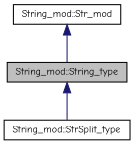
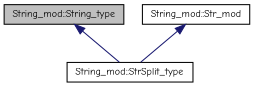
(67, 49) -> (159, 47)
